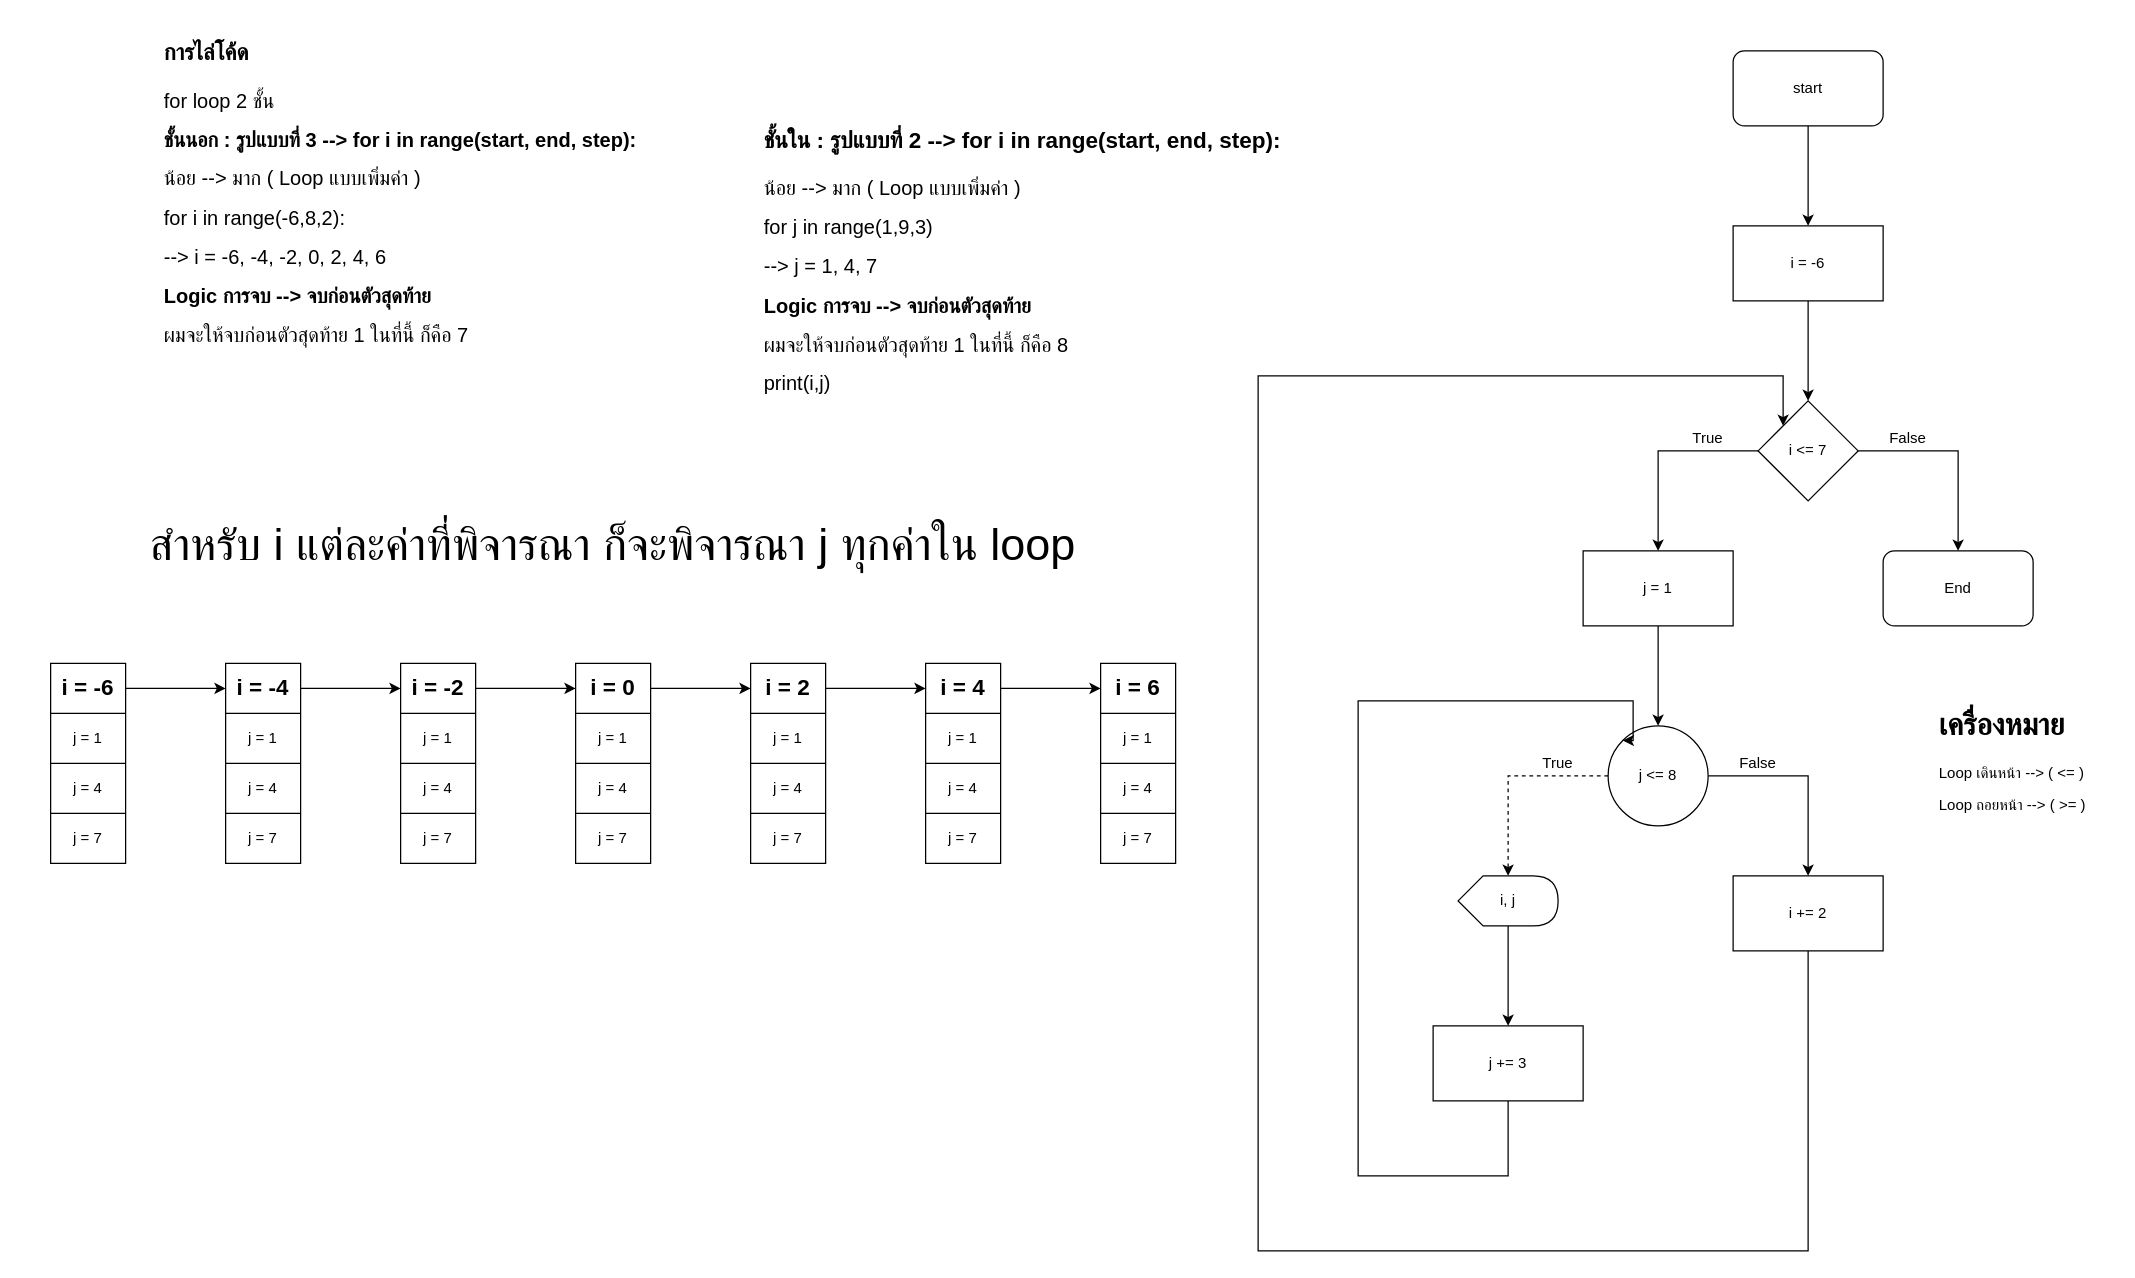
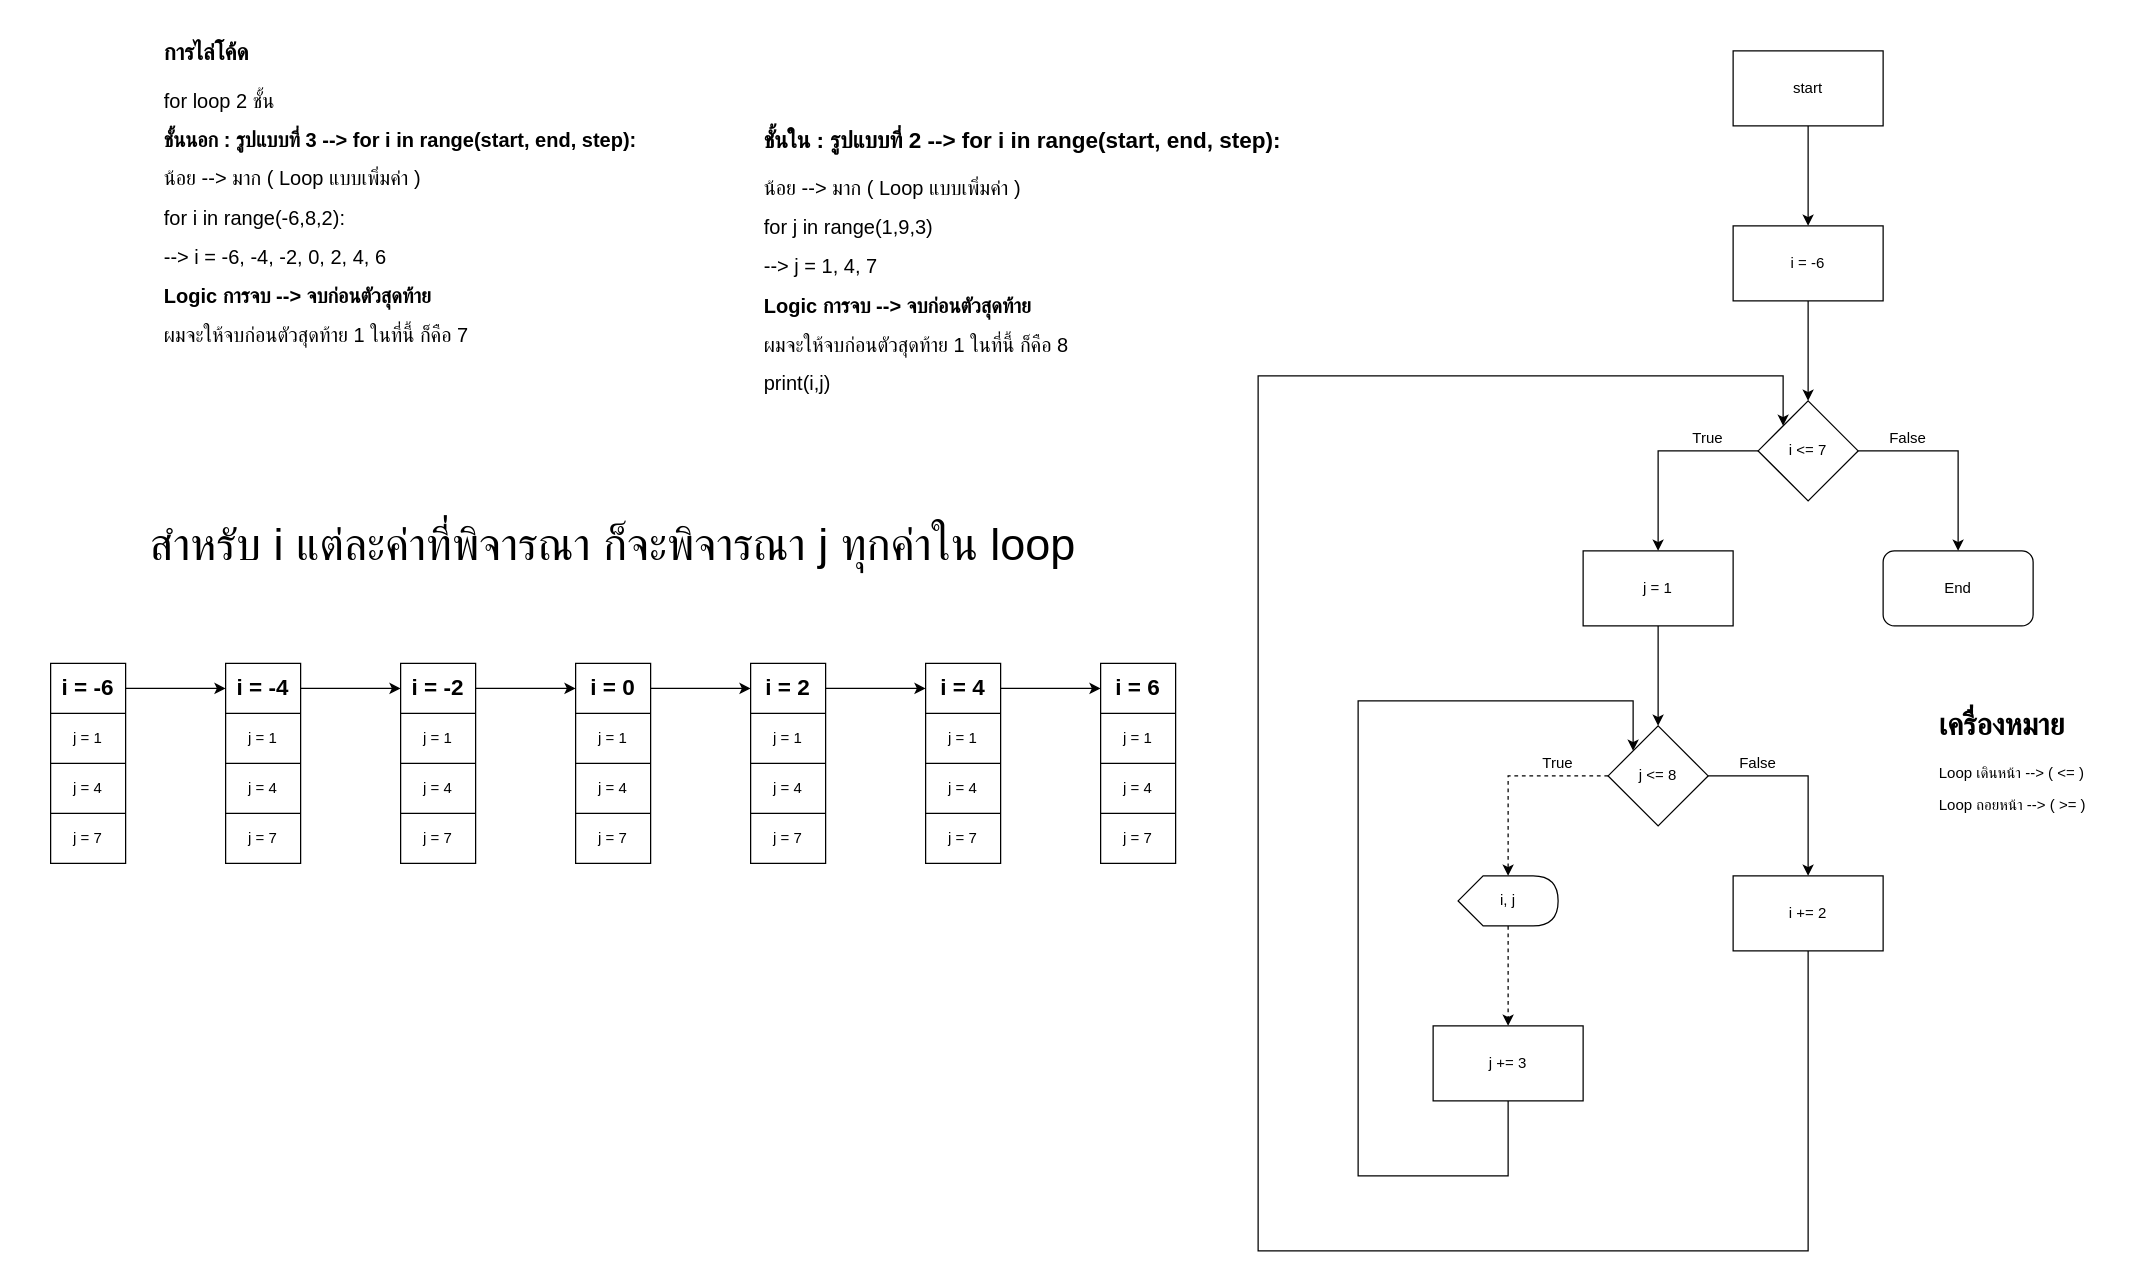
(1808, 88) -> (1808, 88)
(1658, 776) -> (1658, 776)
(1508, 972) -> (1508, 972)
